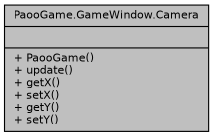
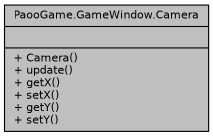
(54, 58) -> (46, 58)
